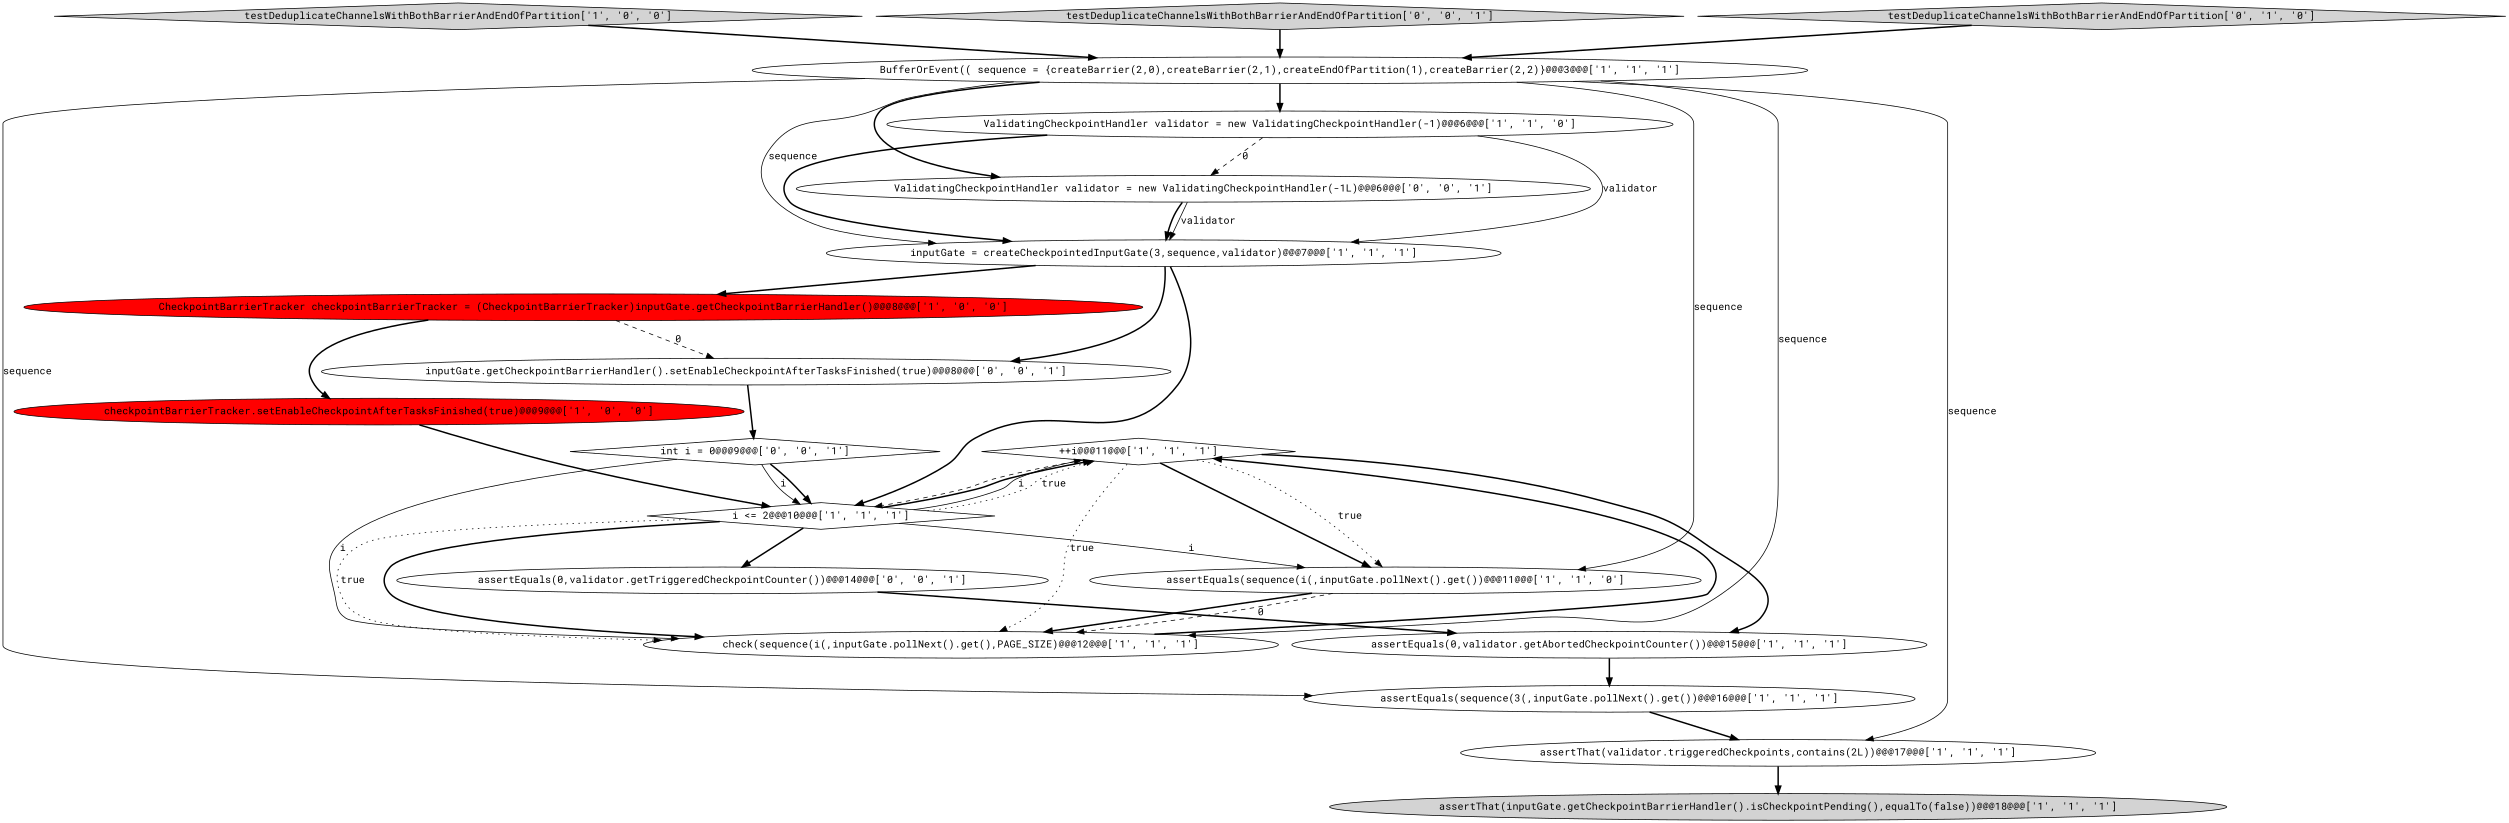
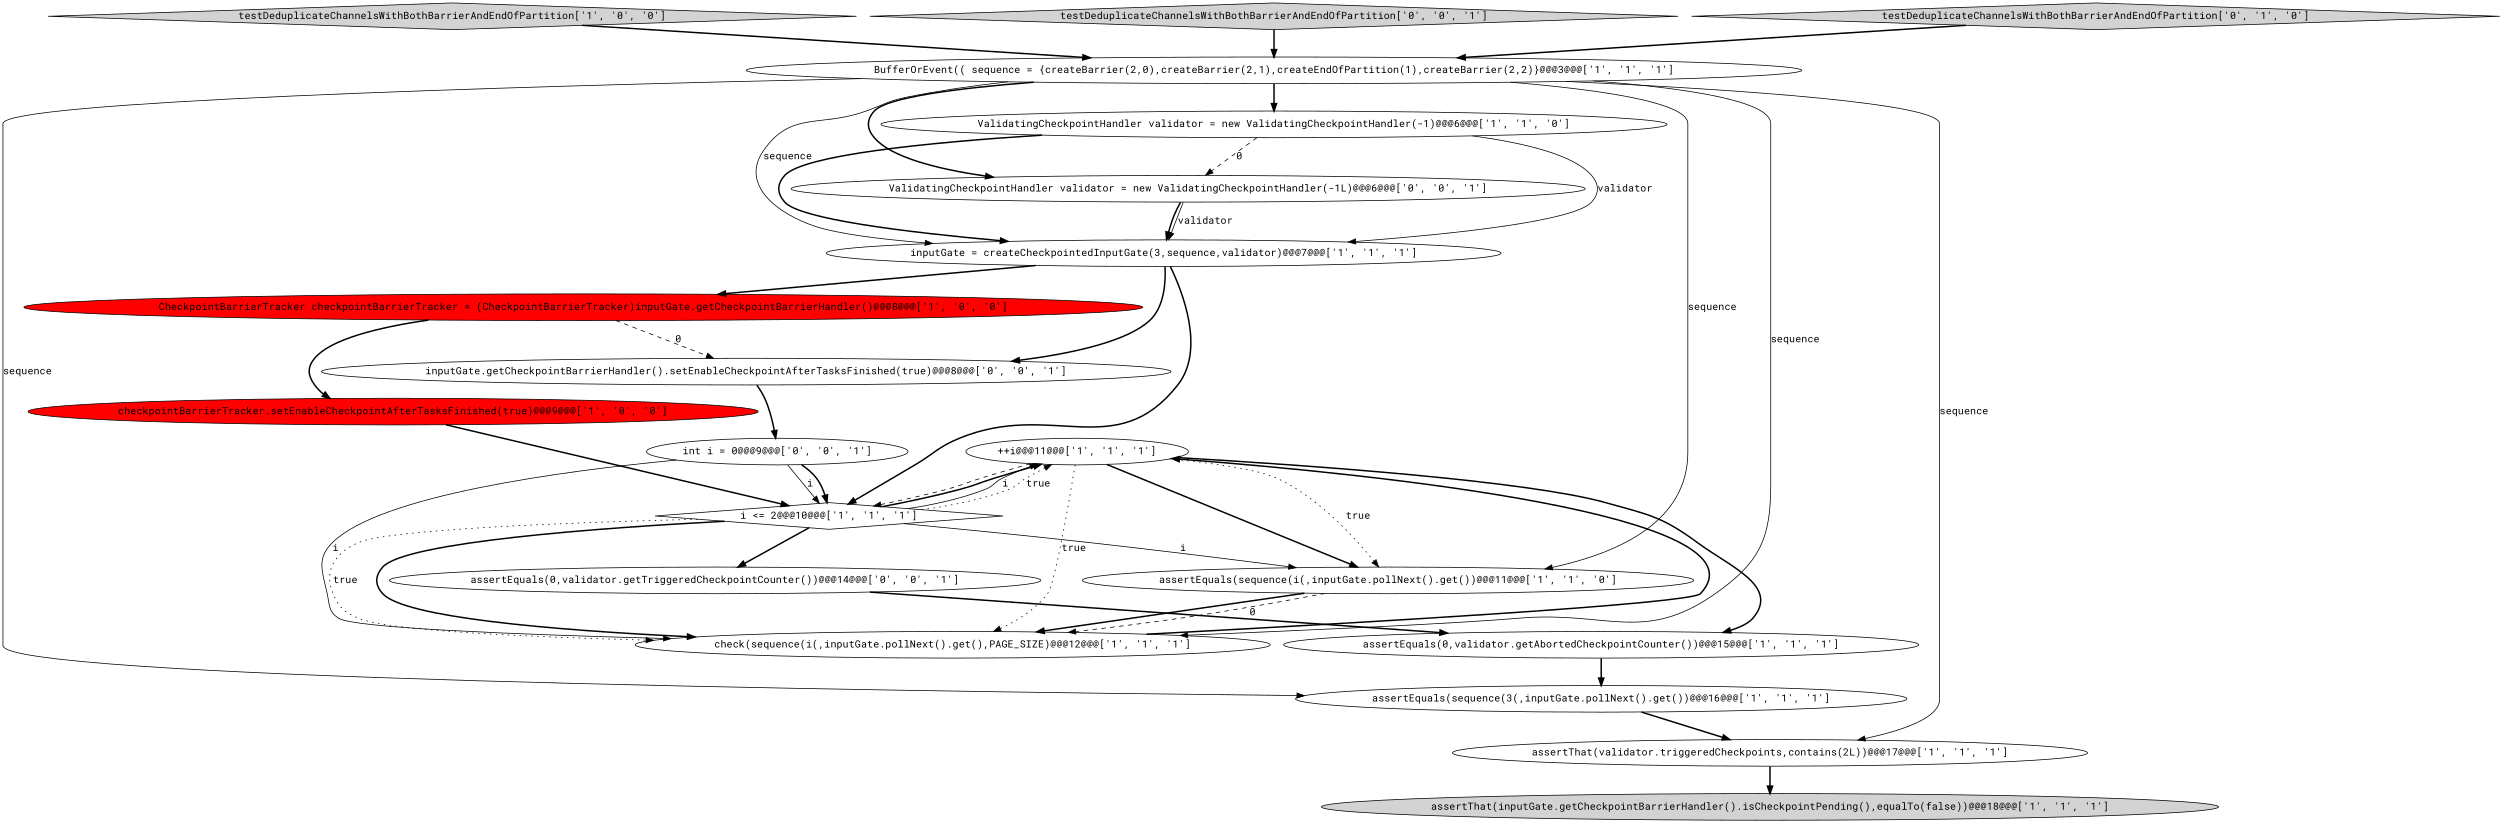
(755, 452) -> (777, 452)
(1139, 452) -> (1077, 452)
